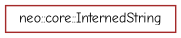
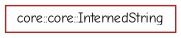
(91, 19) -> (91, 19)
